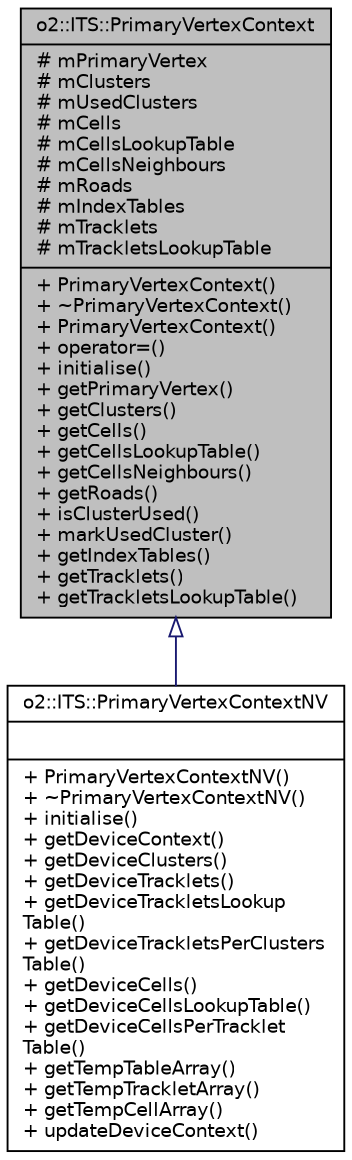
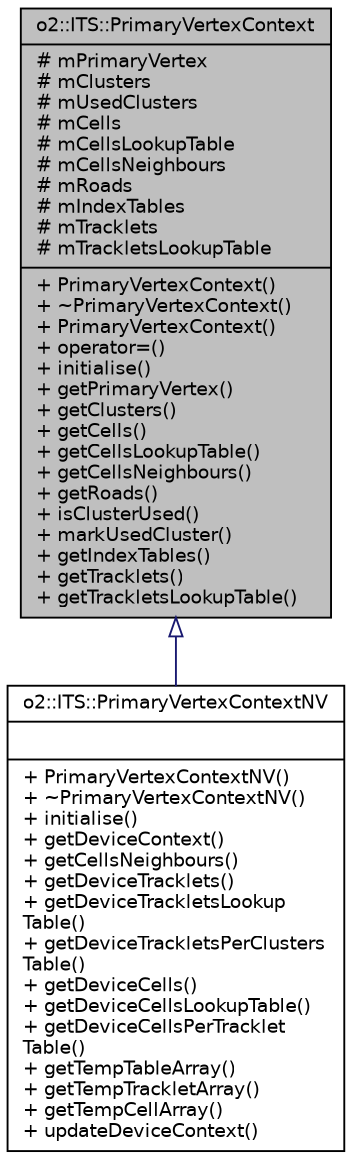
(126, 861) -> (131, 861)
